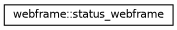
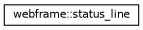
(89, 15) -> (71, 15)
